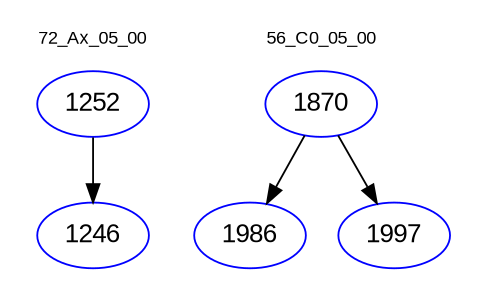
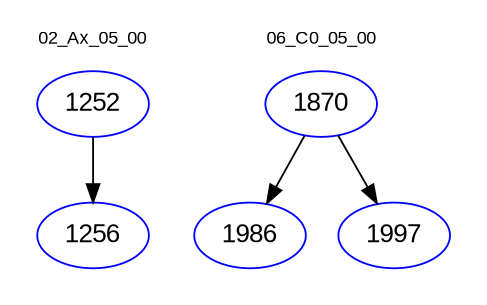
(93, 39) -> (93, 39)
(322, 39) -> (322, 39)
(93, 235) -> (93, 235)
